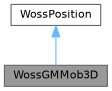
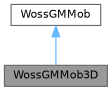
(56, 15) -> (56, 15)
